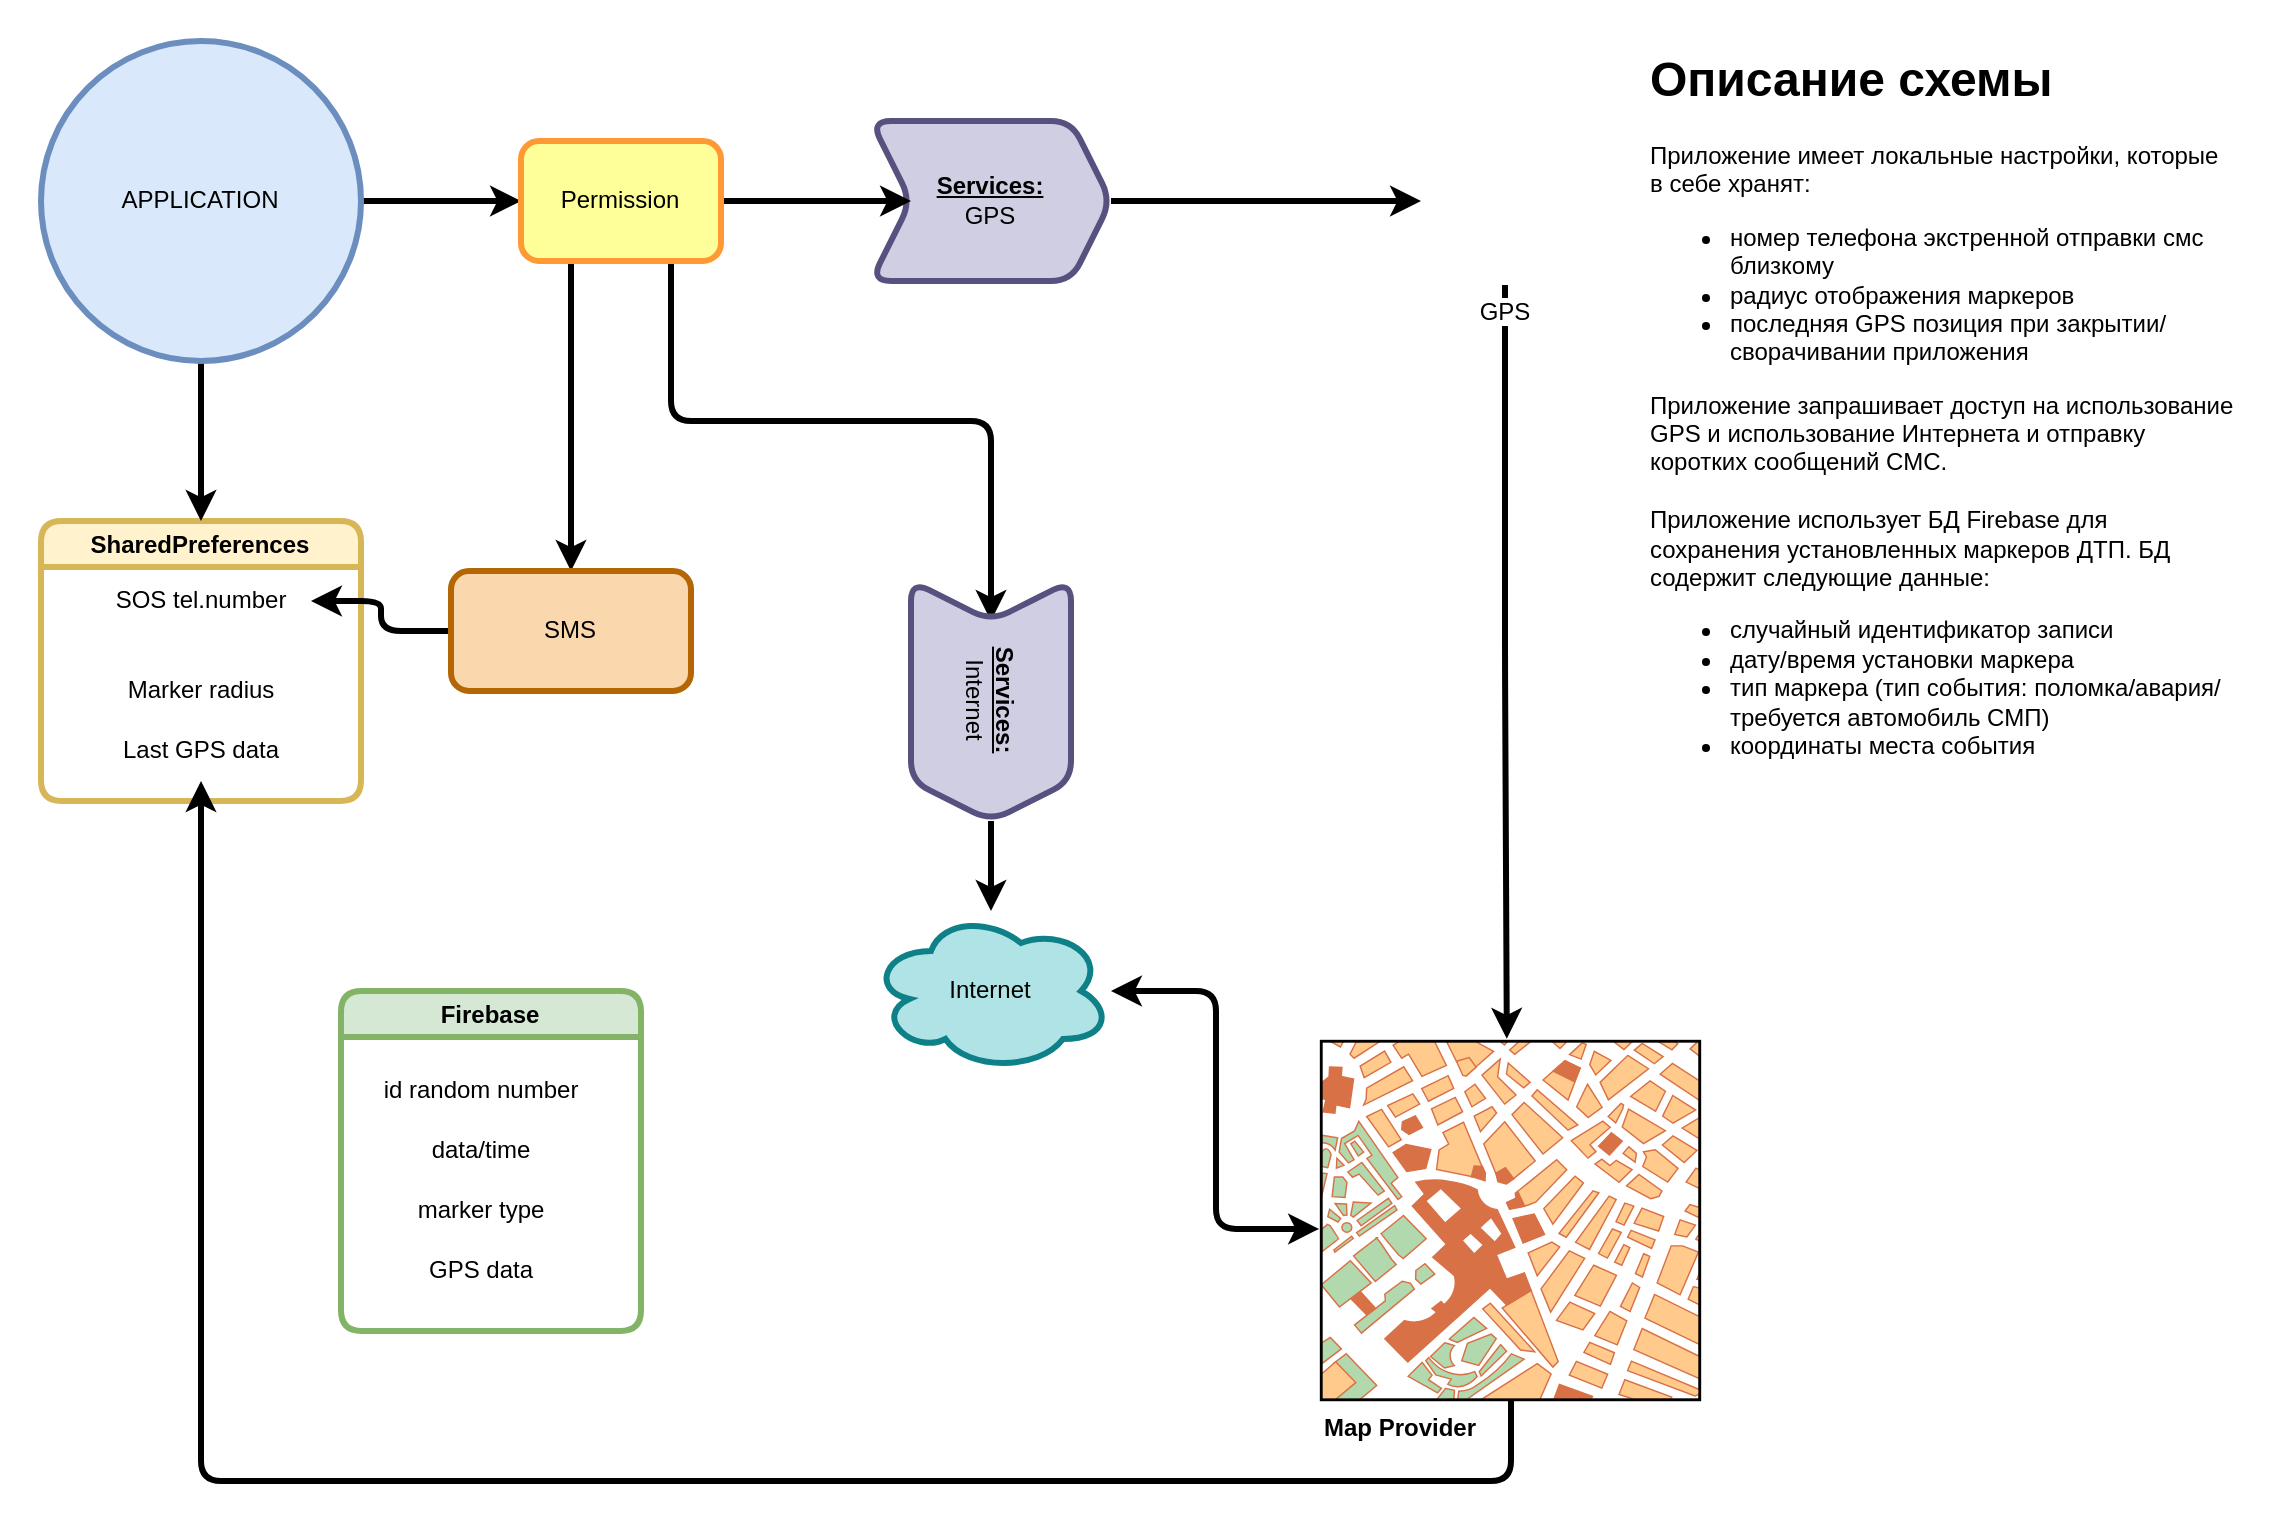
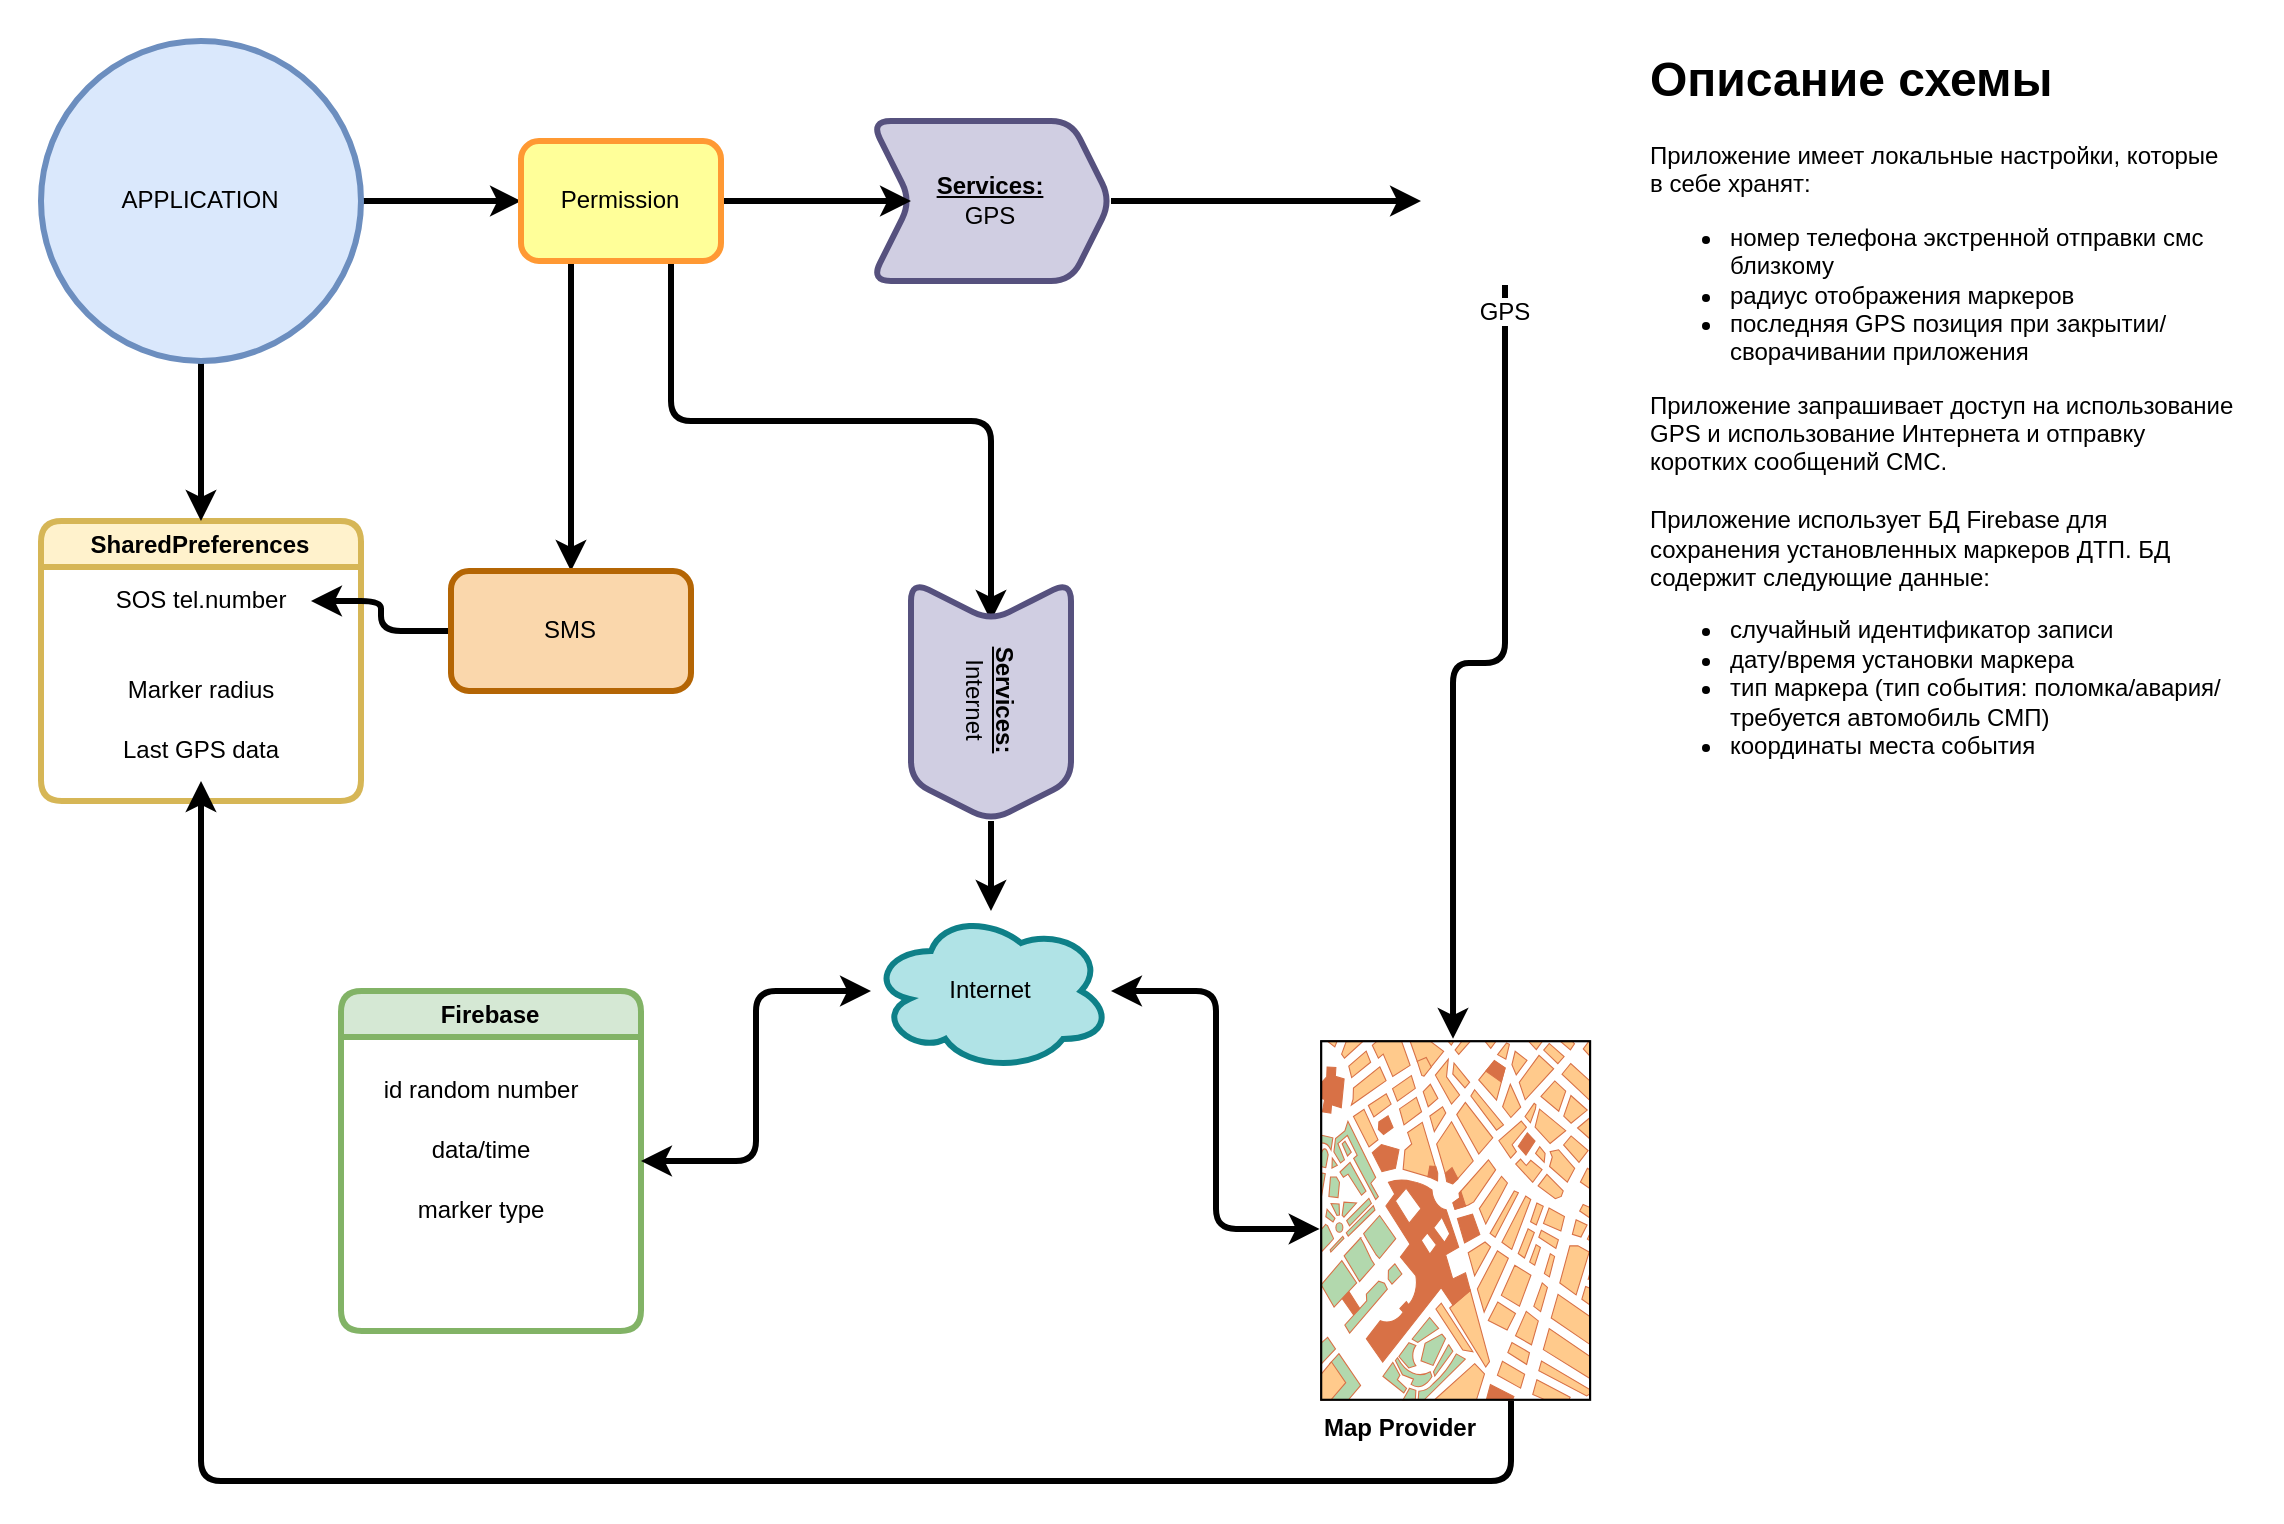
none -> (756, 1076)
(1511, 1221) -> (1456, 1221)
(481, 1271) -> none
